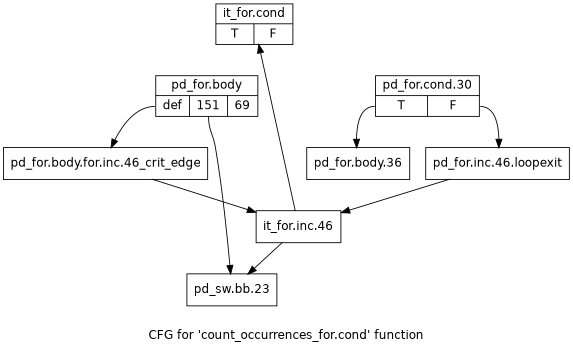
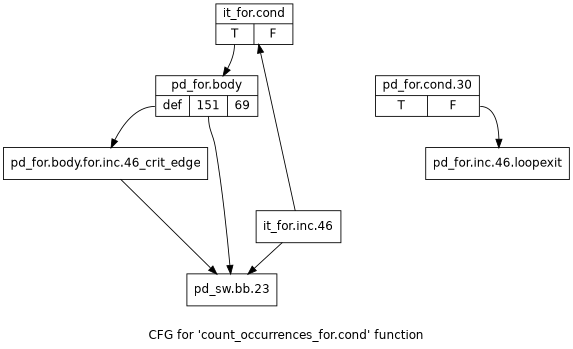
none -> (233, 57)
(358, 164) -> none
(200, 194) -> (166, 224)
(400, 195) -> none
